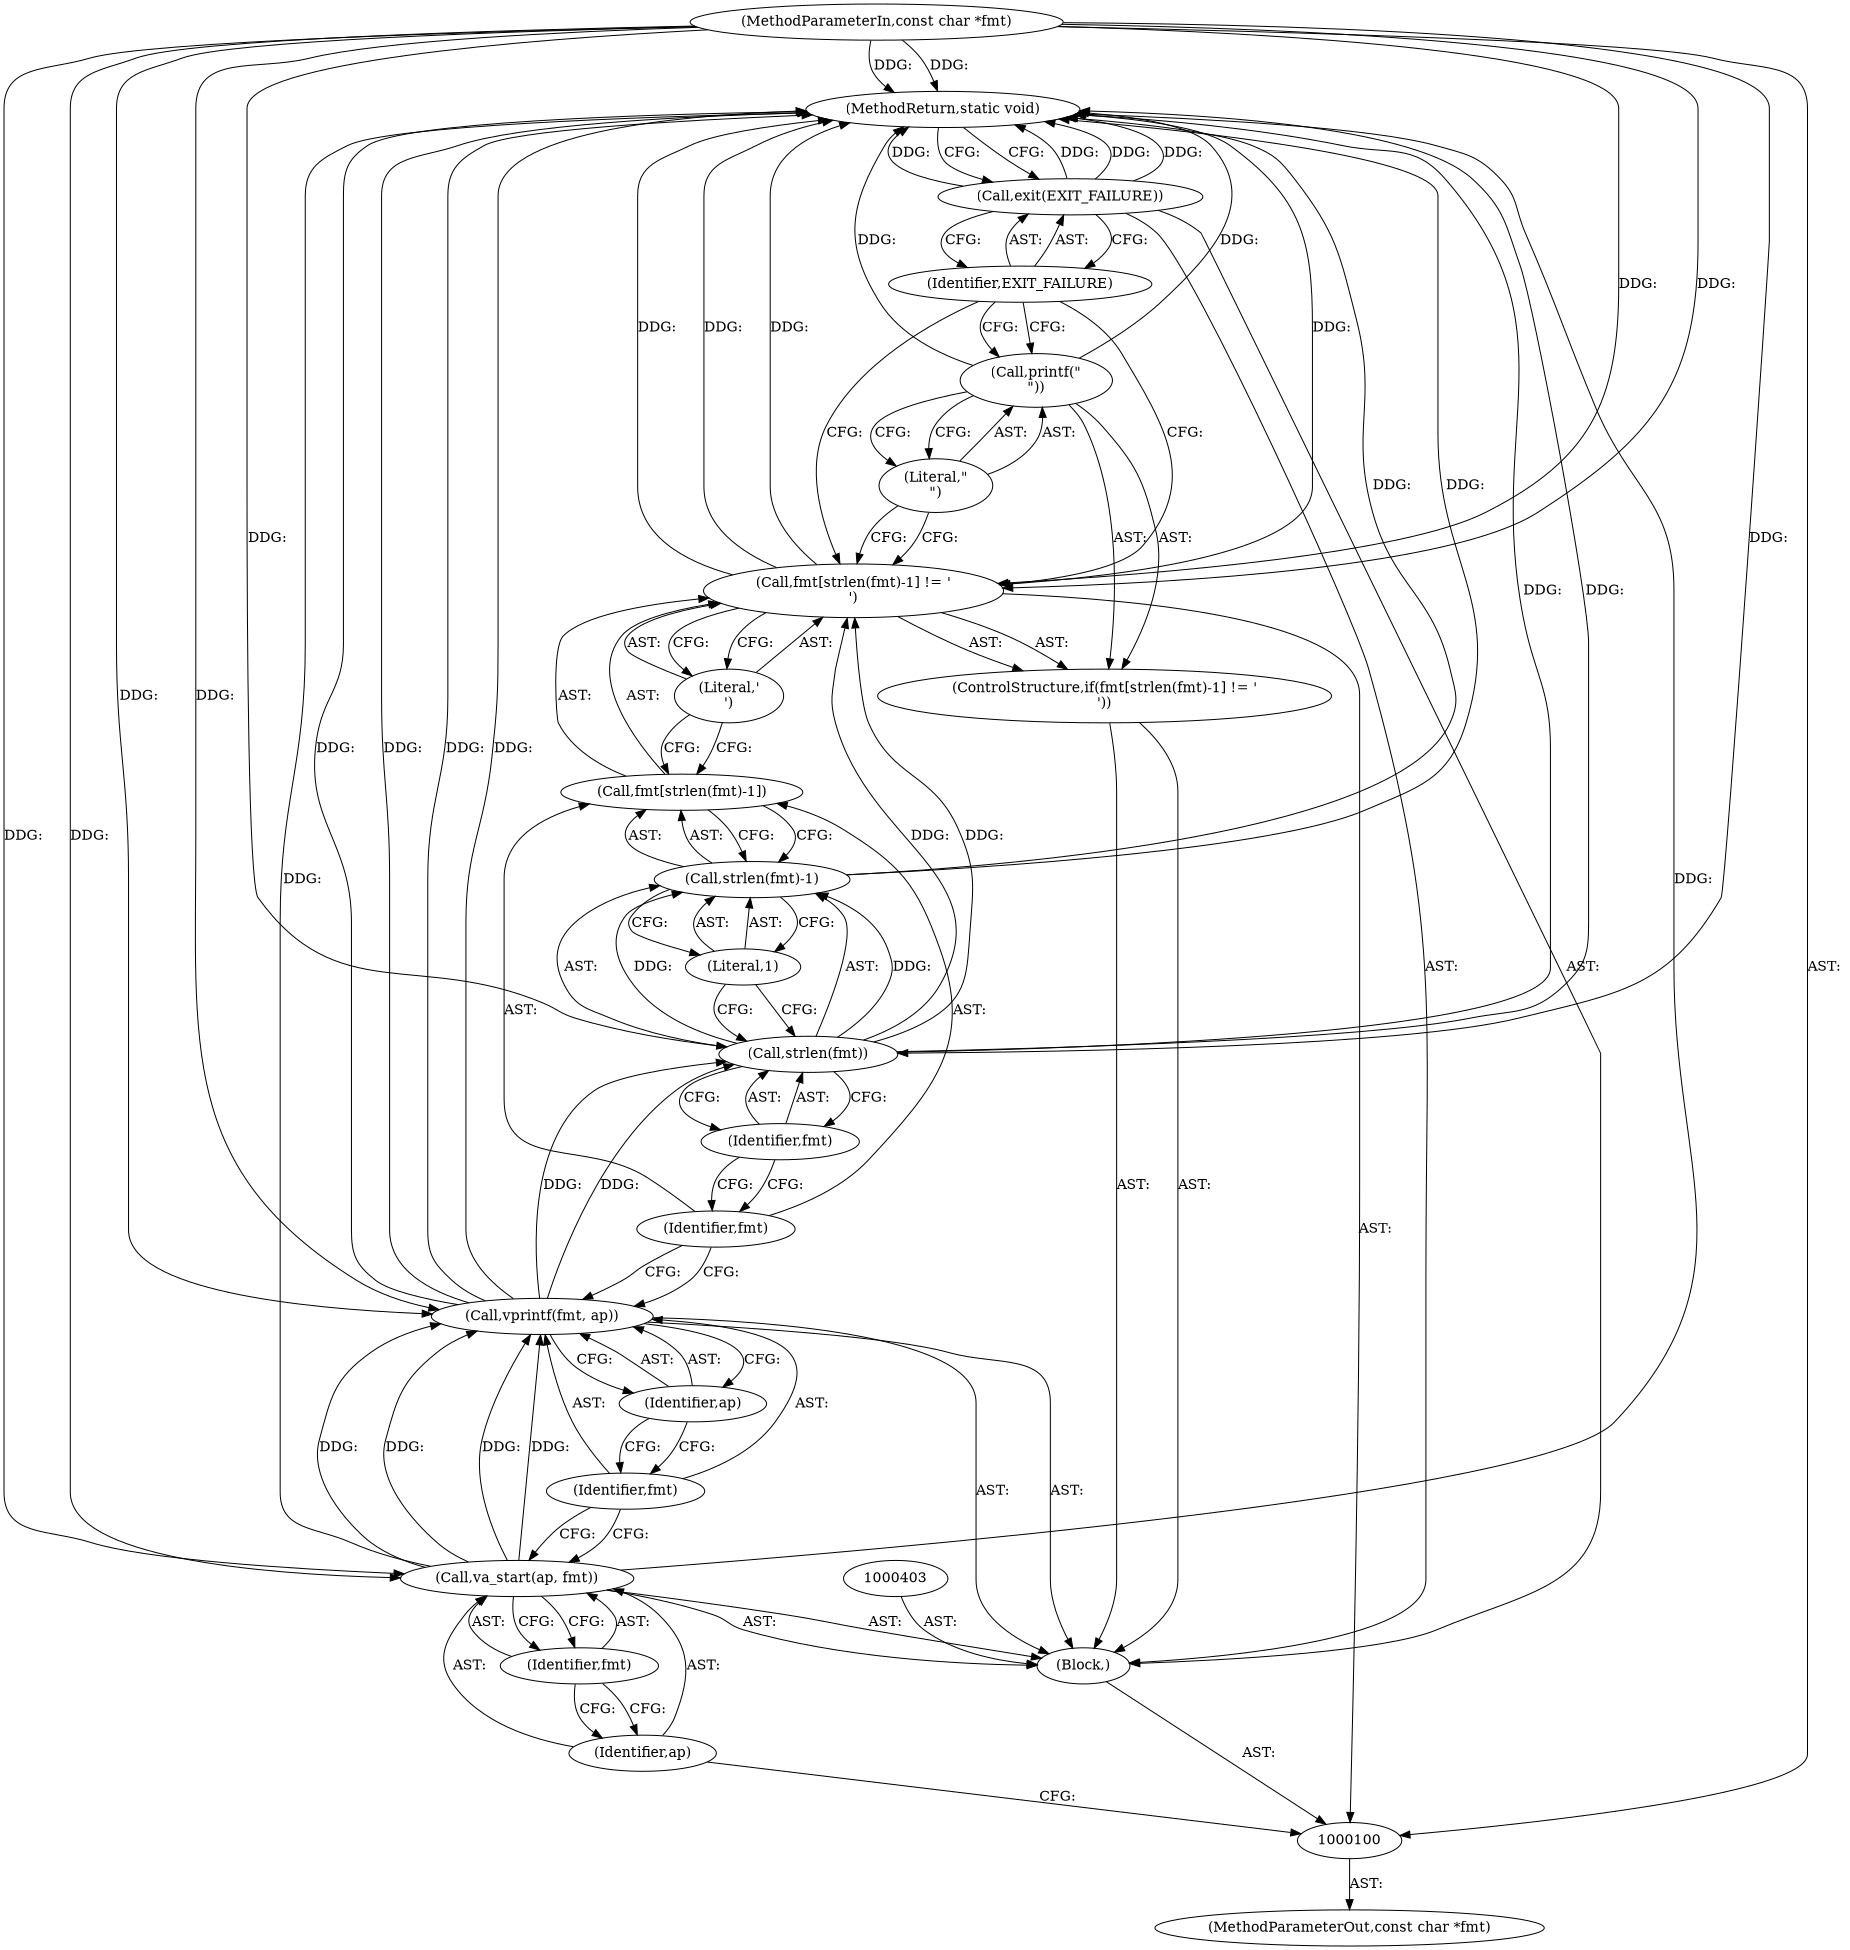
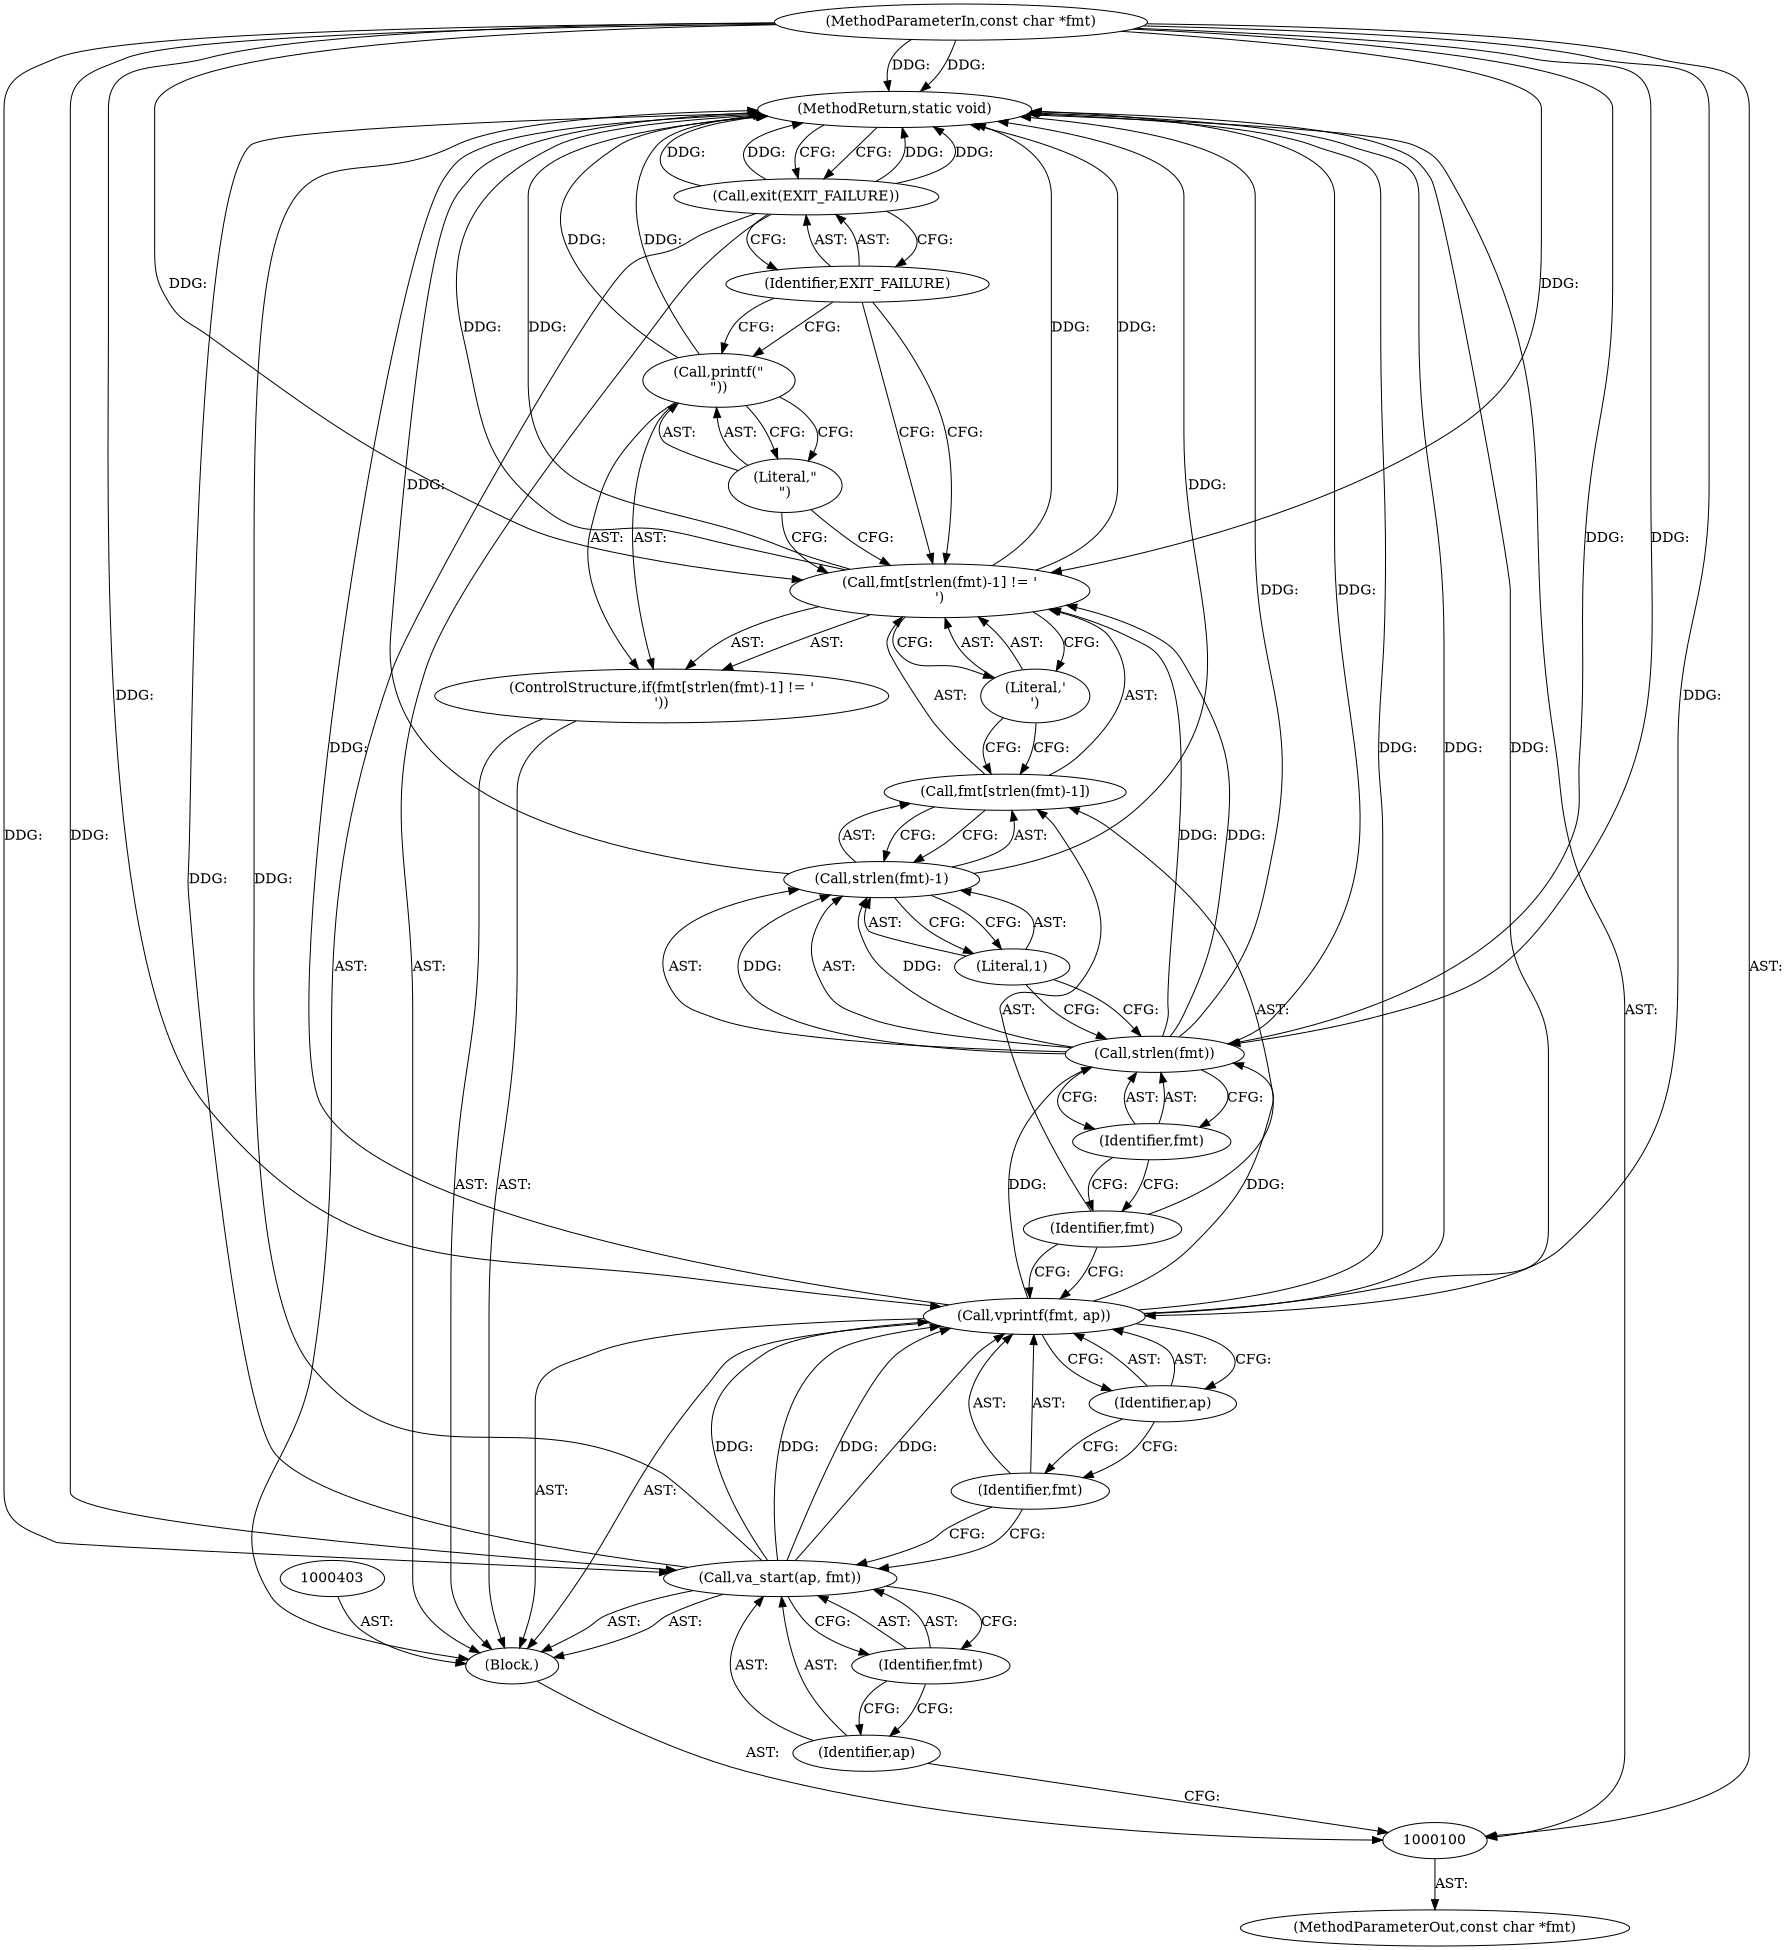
(1360, 1059) -> (1566, 826)
